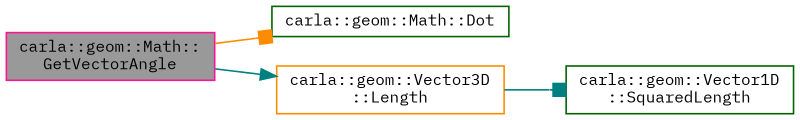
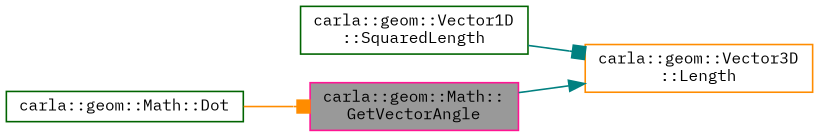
(235, 41) -> (269, 107)
(527, 90) -> (549, 48)
